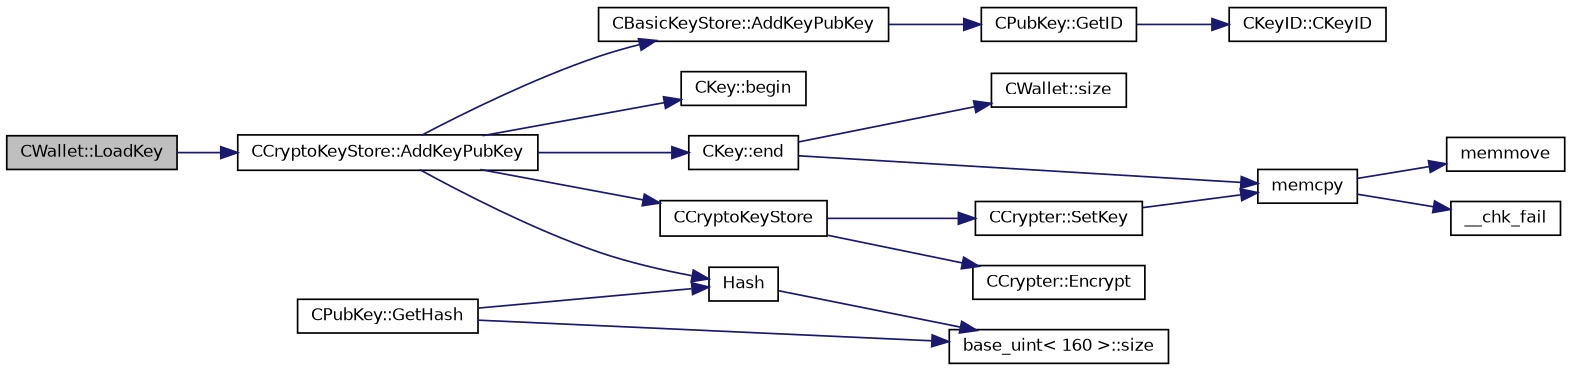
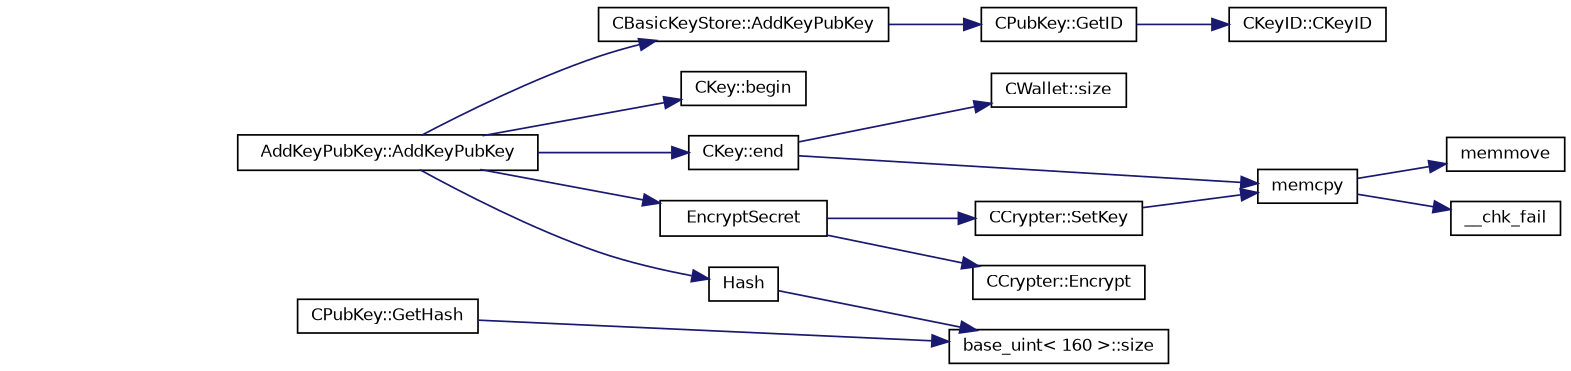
(92, 153) -> none
(388, 153) -> (388, 153)
(744, 218) -> (744, 218)
(585, 298) -> none
